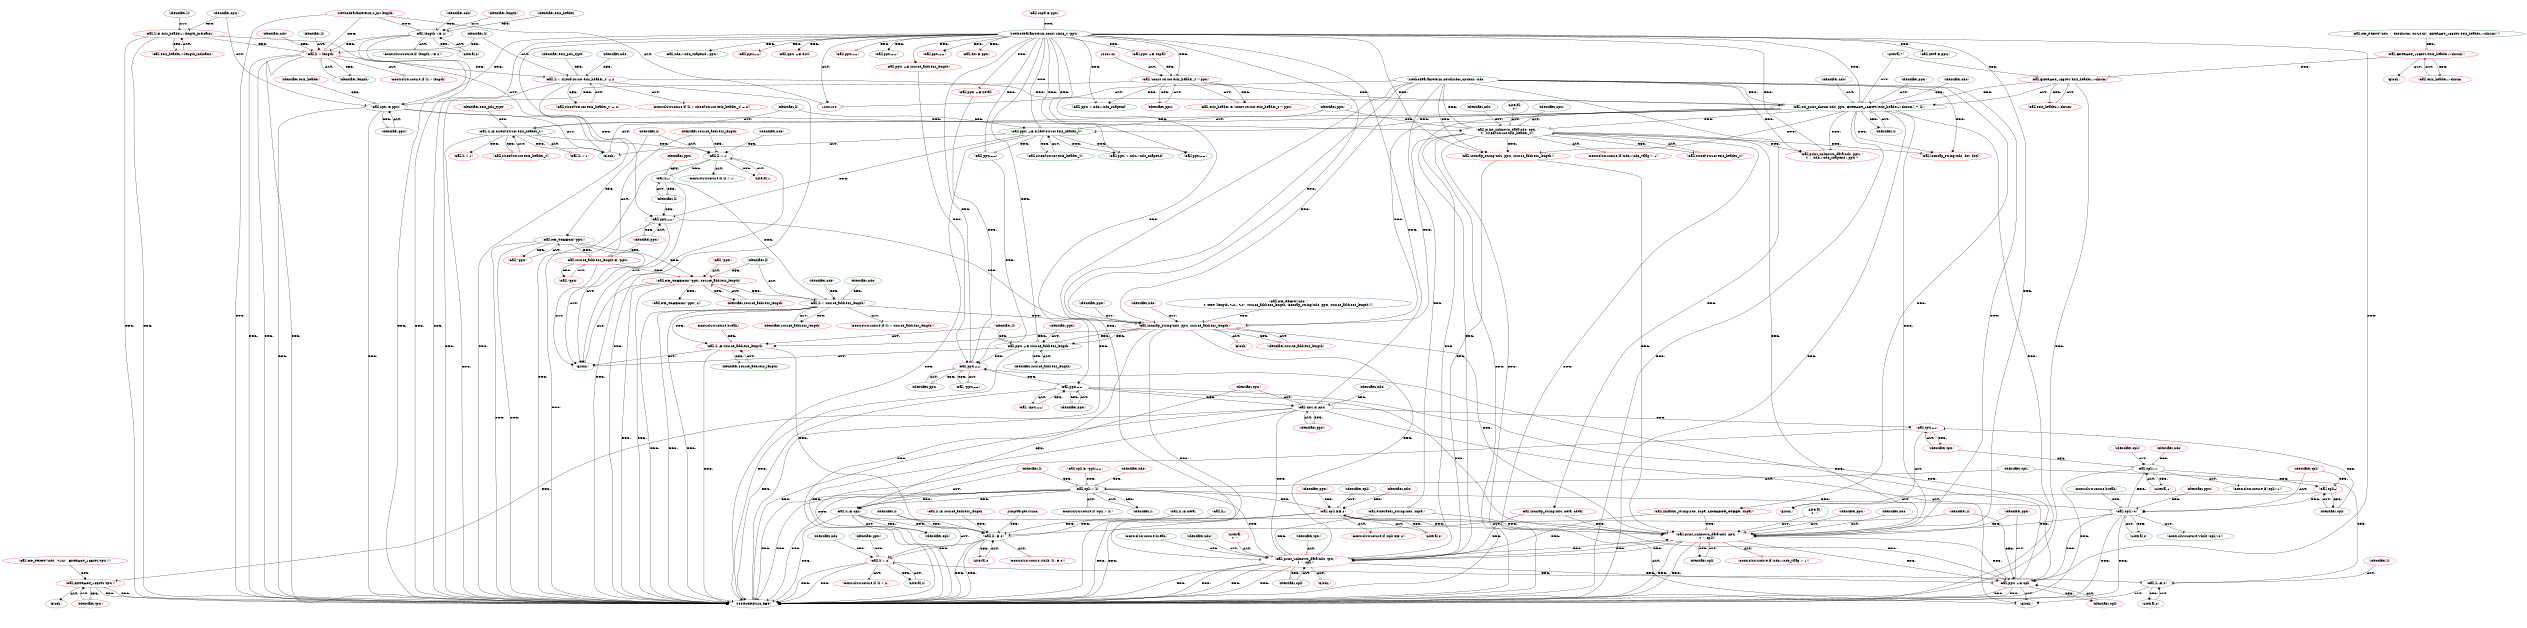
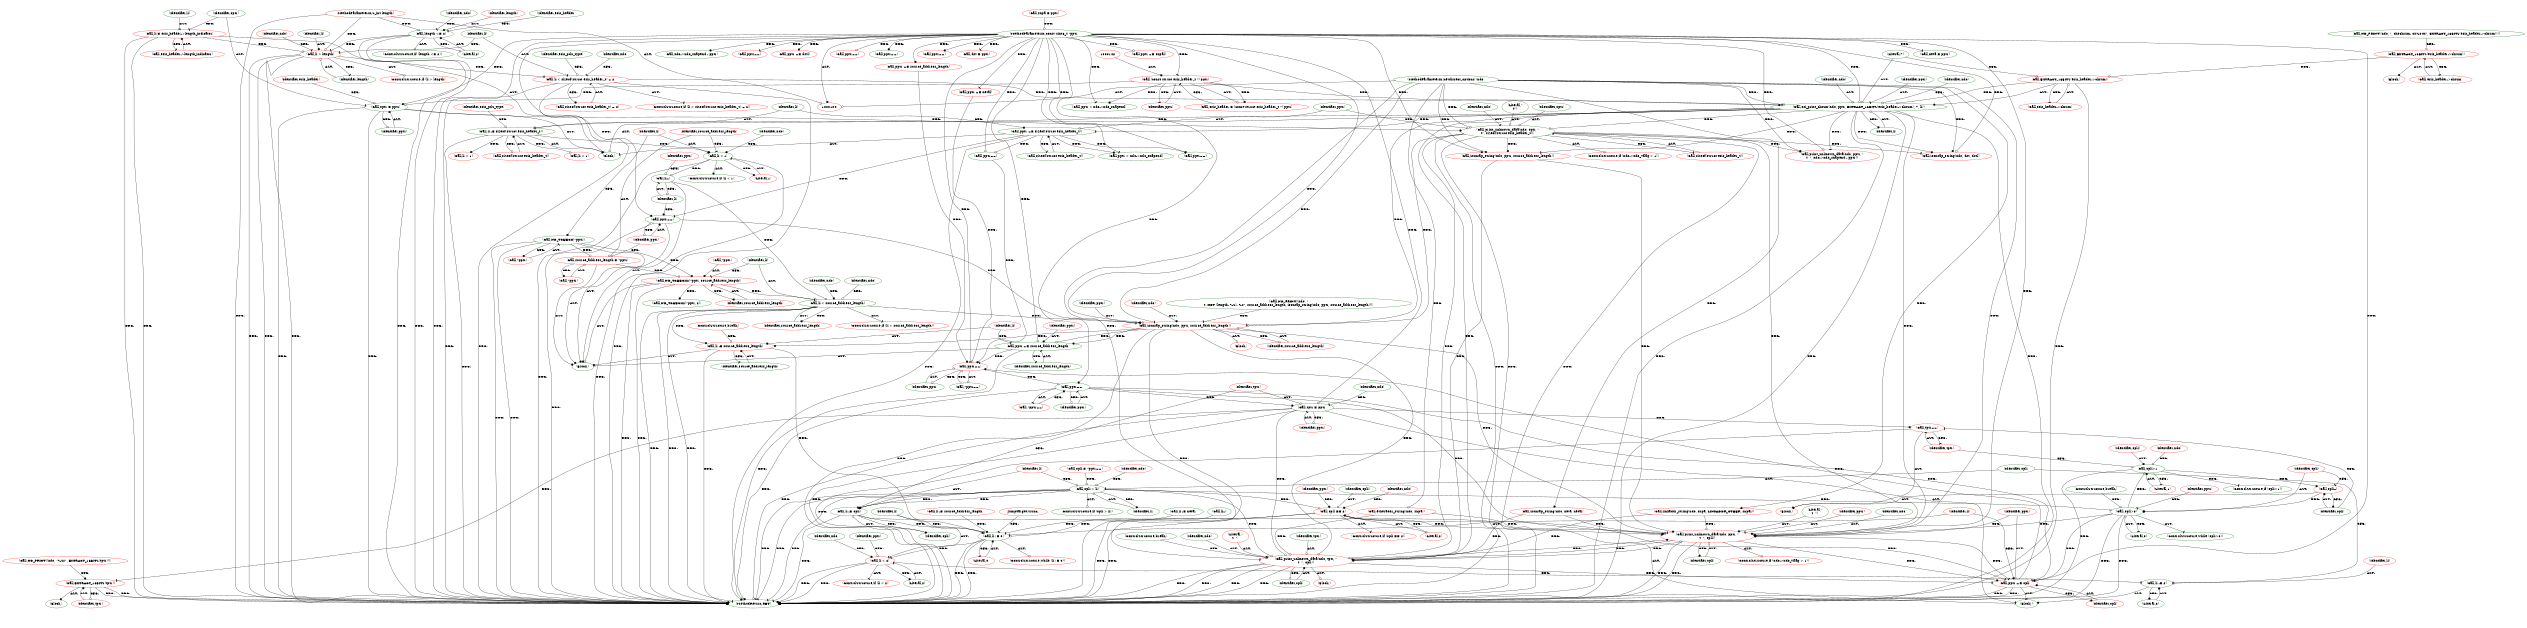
(1162, 66) -> (1195, 97)
(1035, 81) -> (1781, 42)
(1099, 370) -> none
(2214, 479) -> (2214, 479)
(1396, 512) -> (1396, 512)
